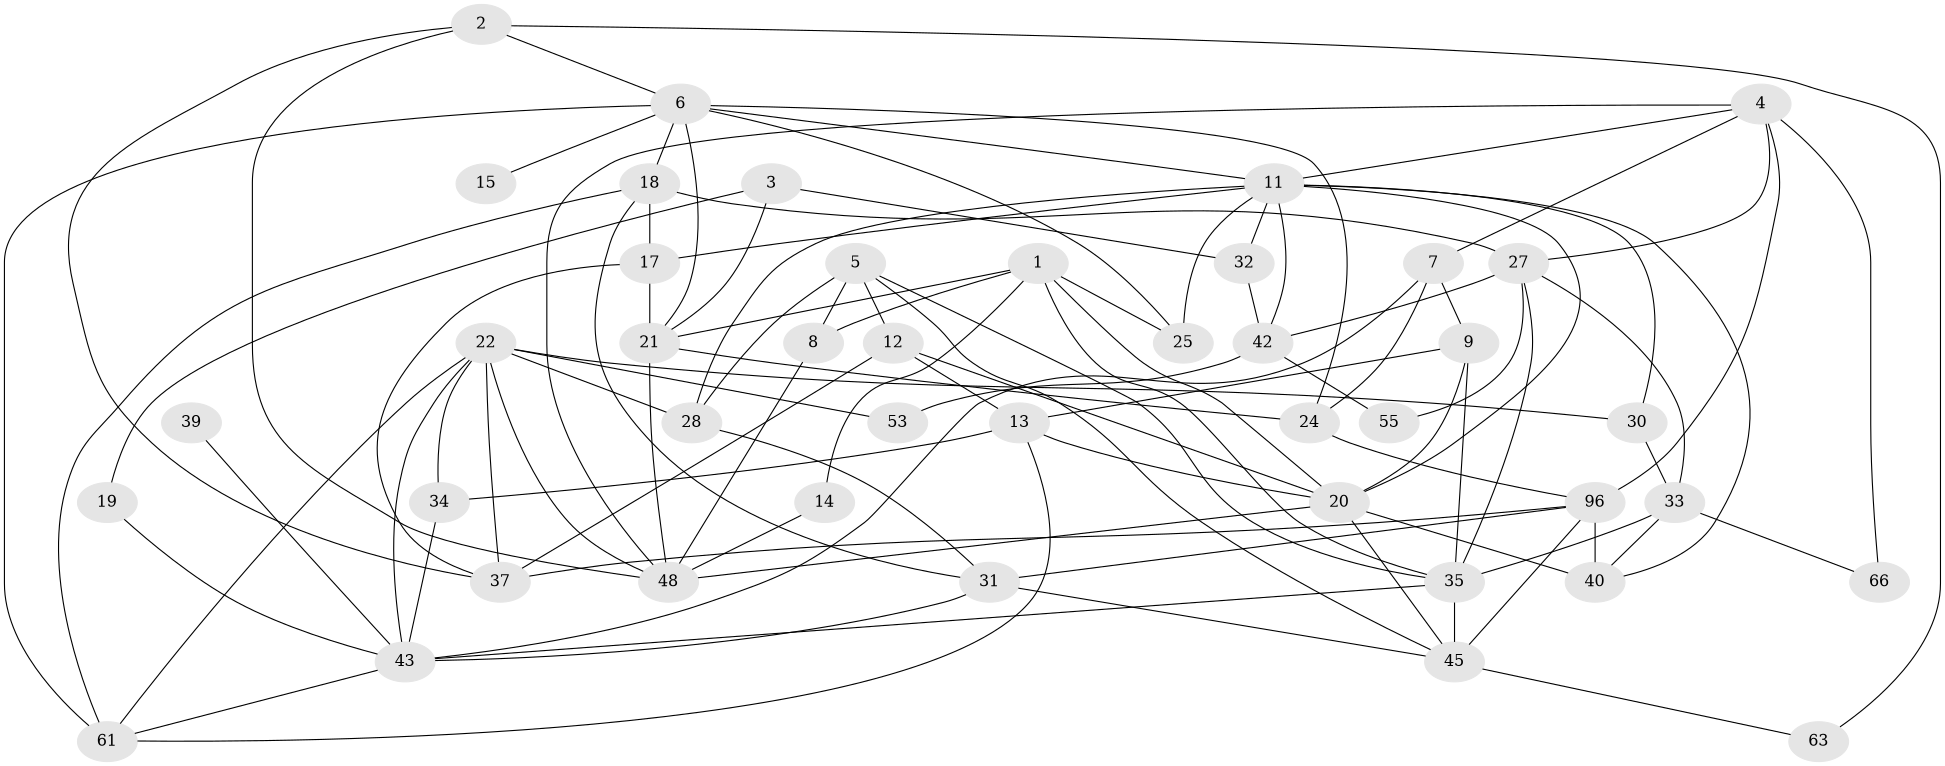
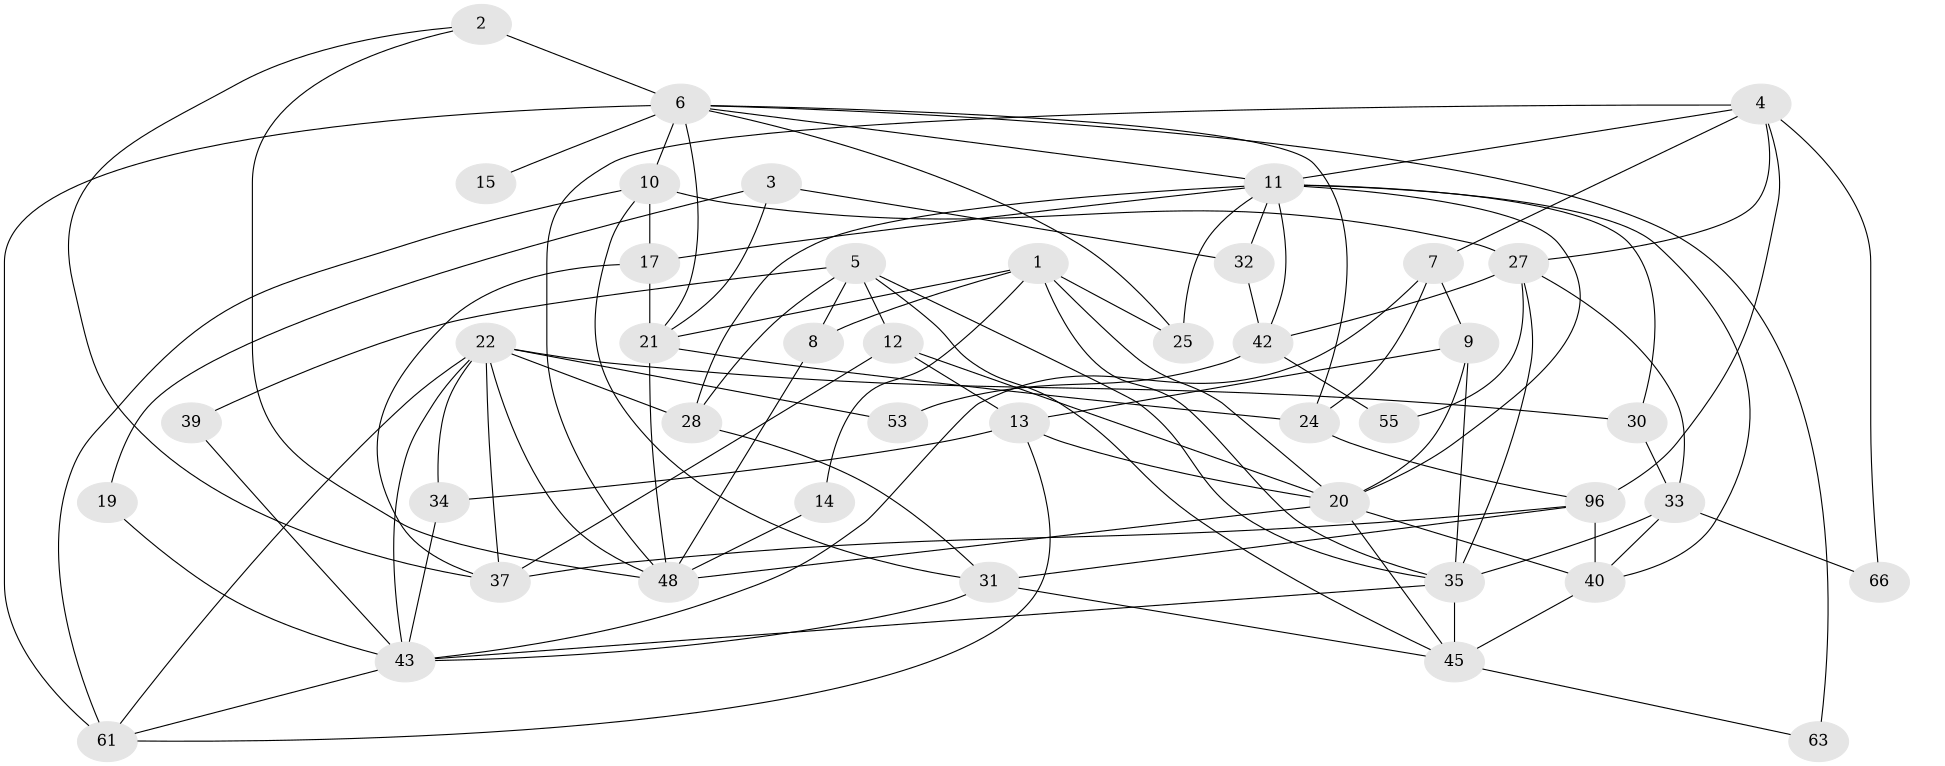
(1542, 56) -> (1464, 172)
(650, 184) -> (650, 184)
none -> (513, 310)
(1525, 582) -> (1525, 622)
